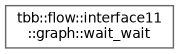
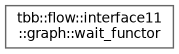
(90, 27) -> (90, 27)
